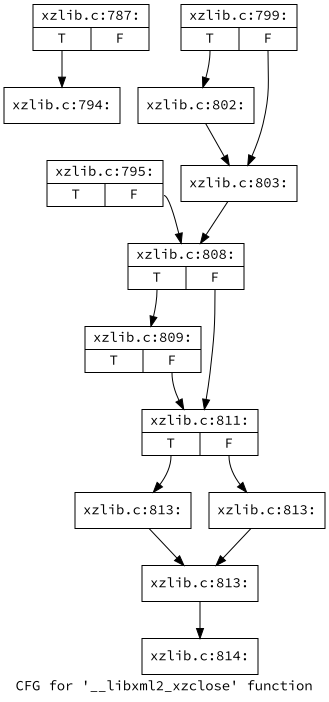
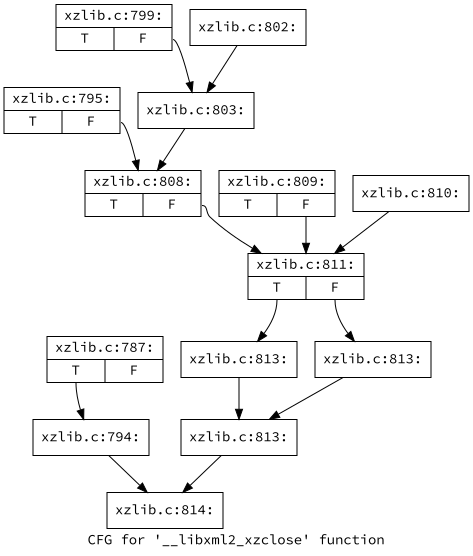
(209, 65) -> none
none -> (411, 194)
(156, 303) -> none
none -> (124, 471)
